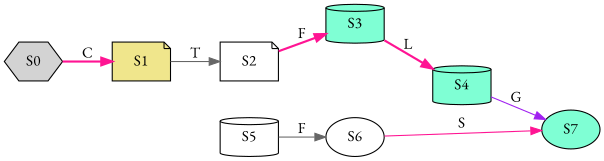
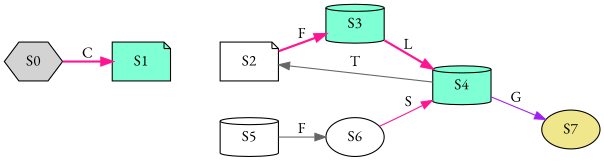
(141, 62) -> (141, 62)
(190, 62) -> (361, 74)
(571, 130) -> (571, 130)
(458, 133) -> (401, 116)
